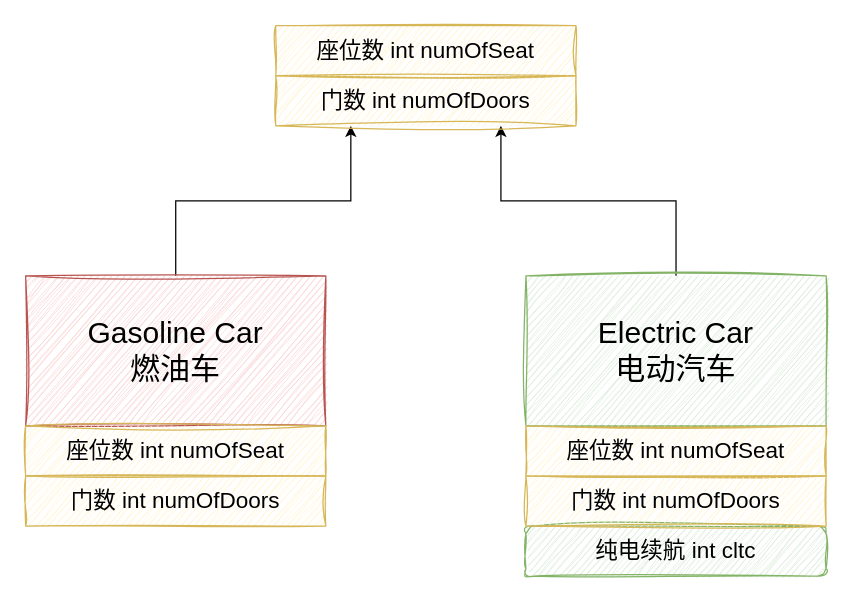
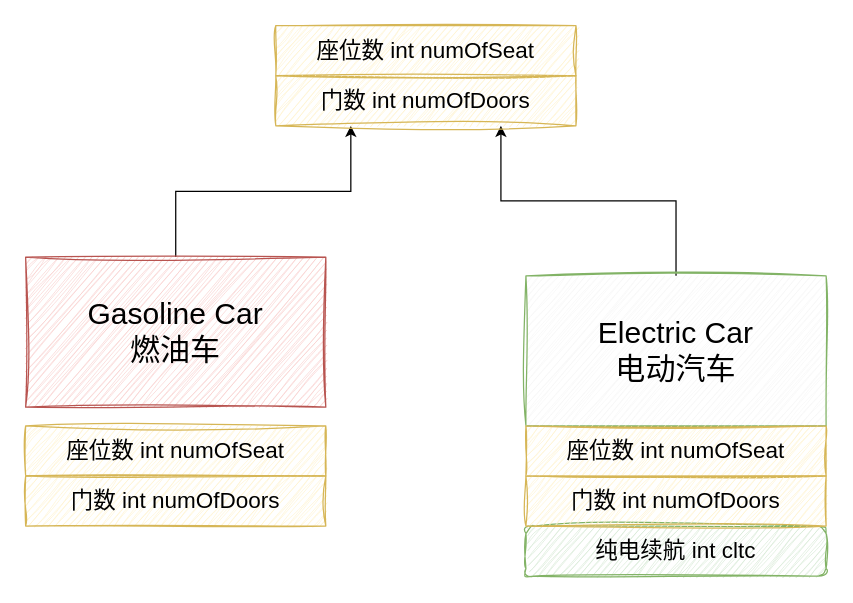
(176, 351) -> (176, 332)
(676, 351) -> (676, 351)
